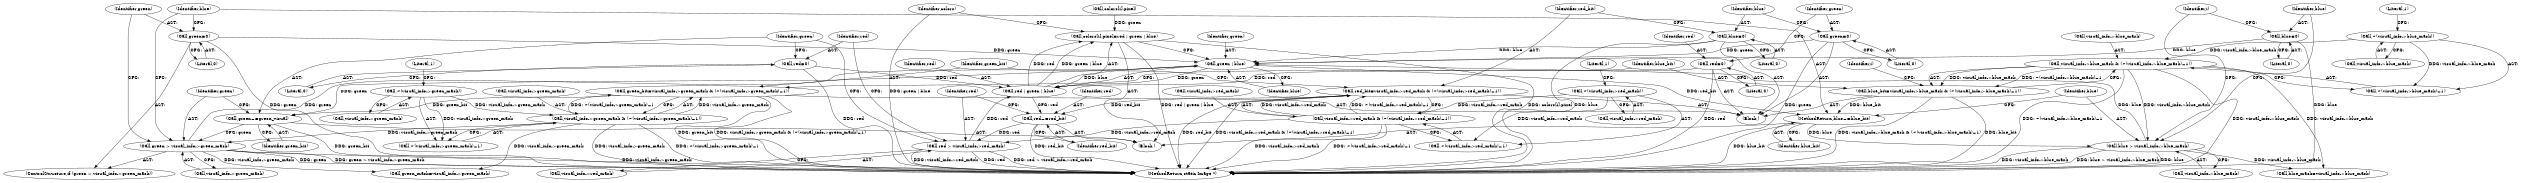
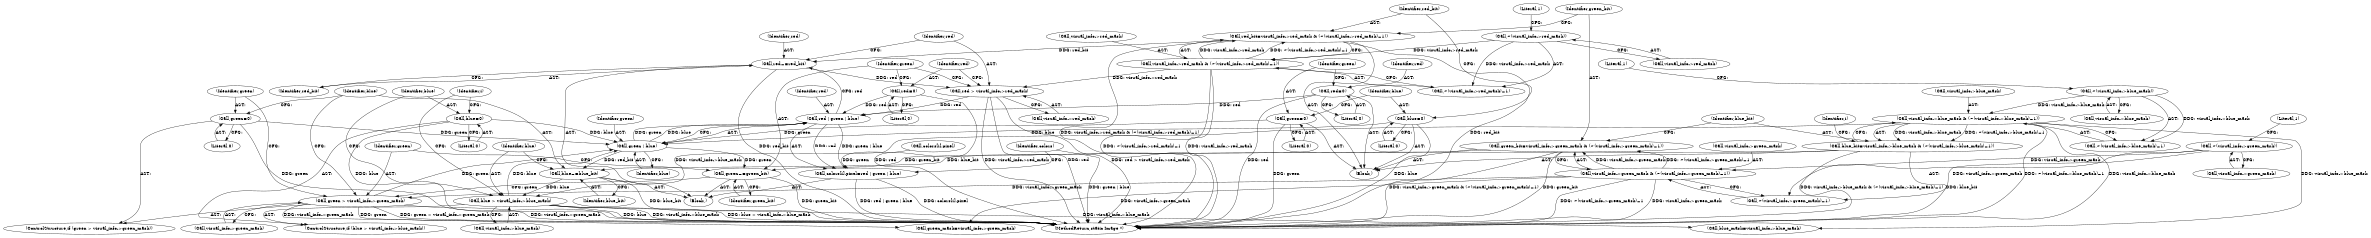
(1172, 50) -> (716, 127)
(258, 119) -> (741, 174)
(1834, 119) -> (574, 174)
none -> (365, 229)
